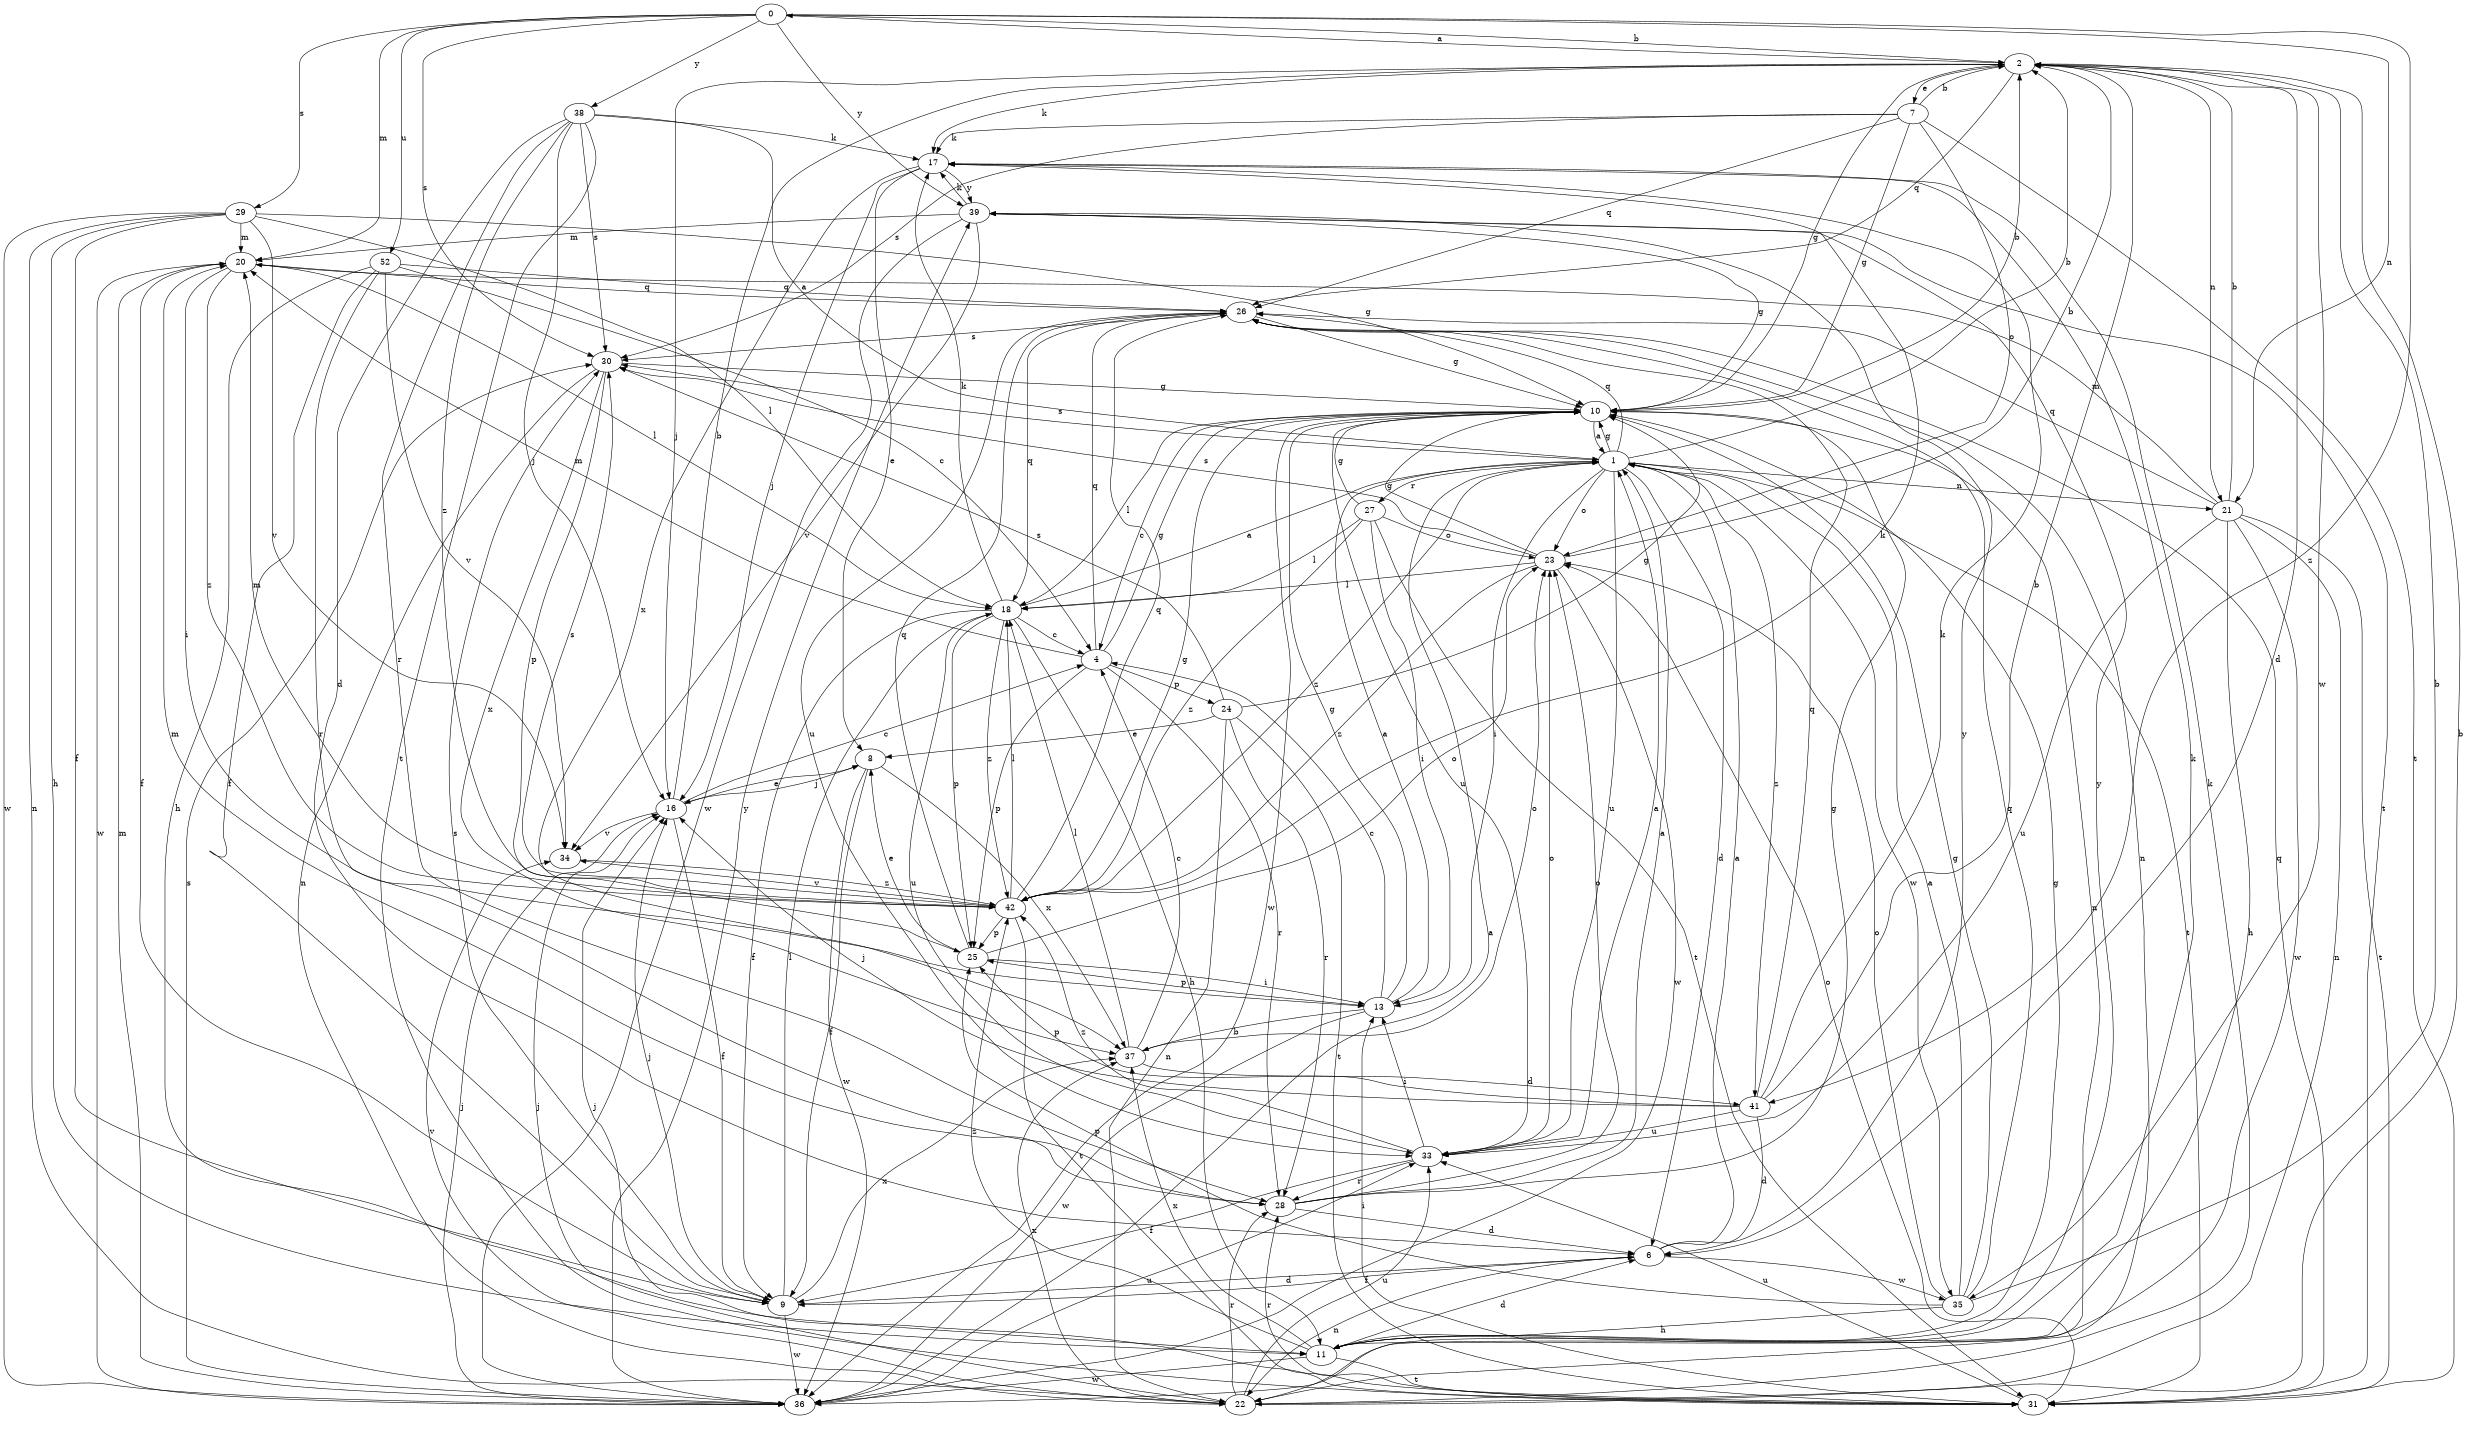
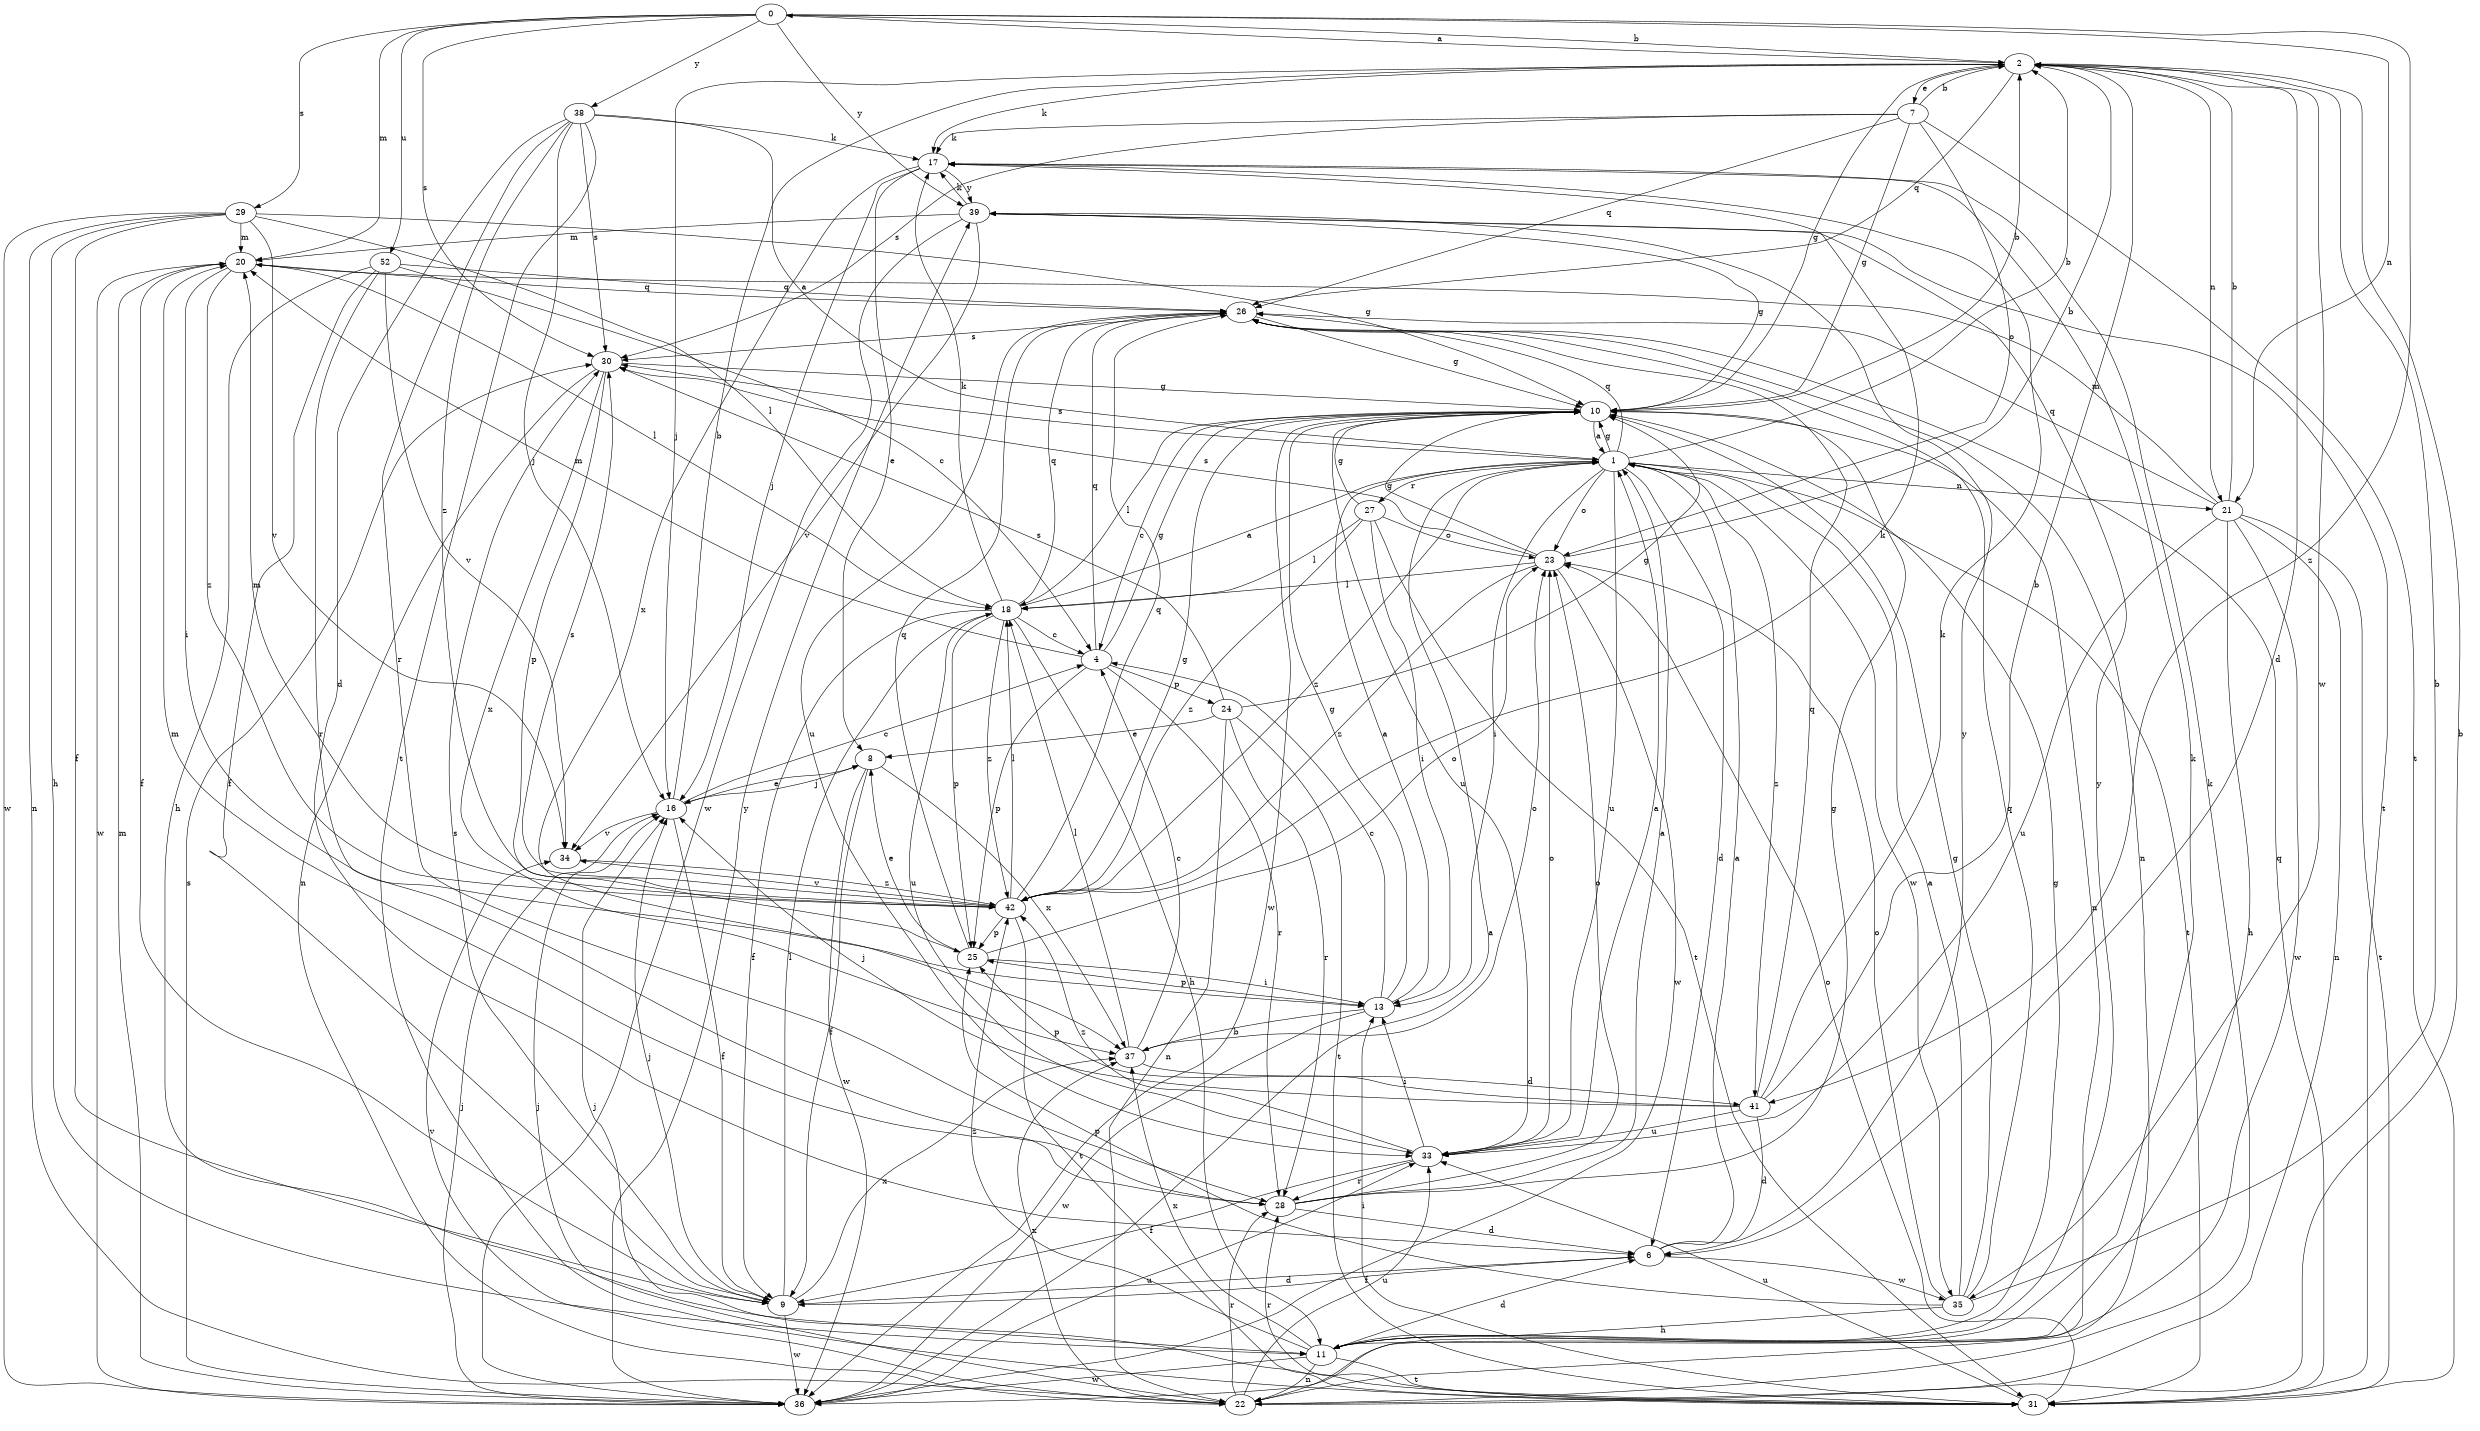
(1028, 373) -> (1053, 401)
(1429, 1290) -> (1298, 1383)
